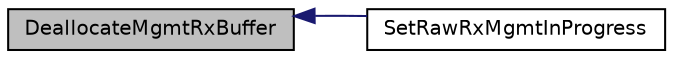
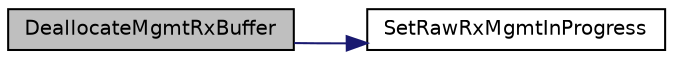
(341, 16) -> (320, 43)
